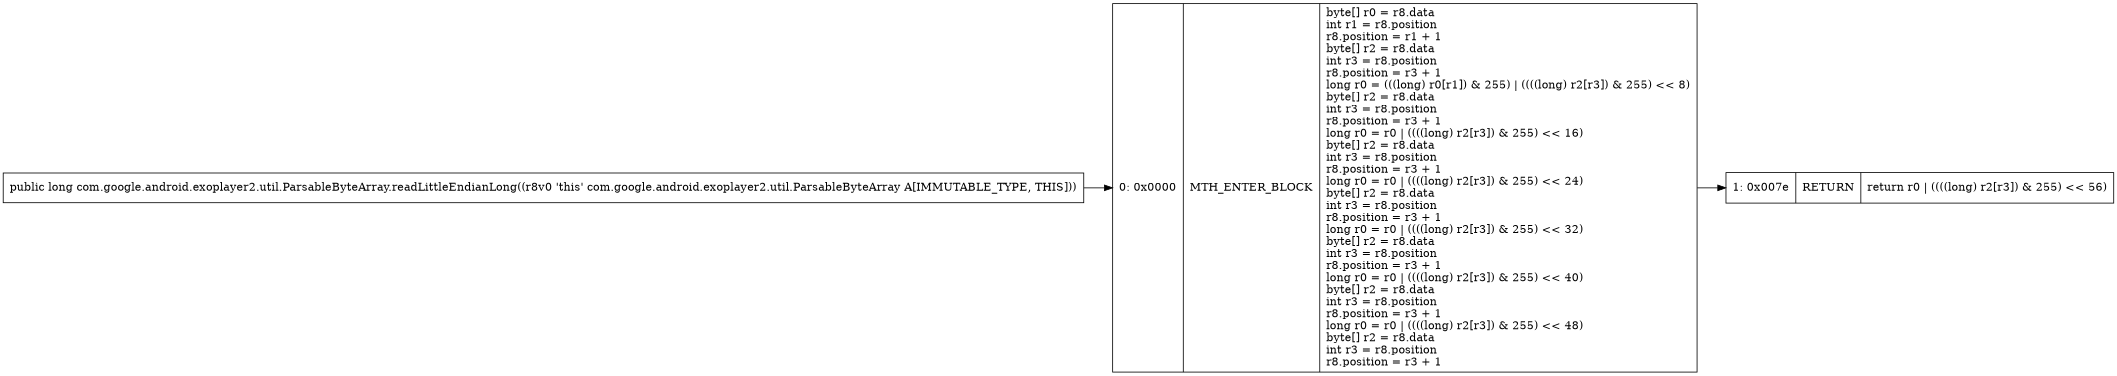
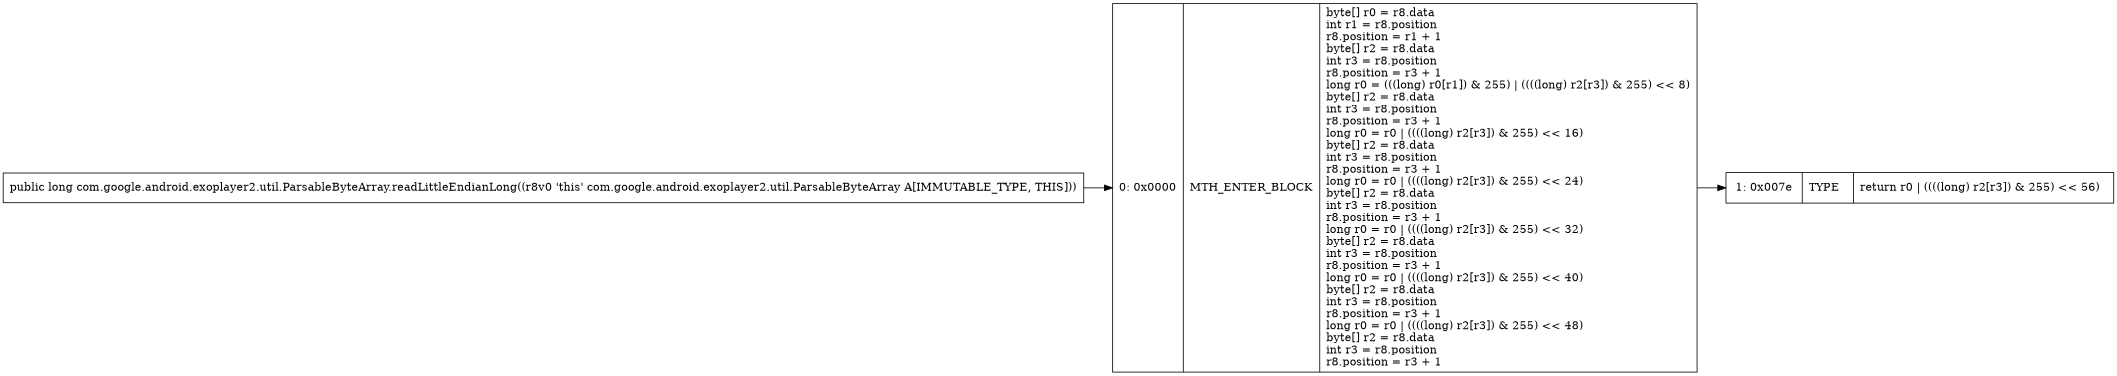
(1828, 187) -> (1824, 187)
